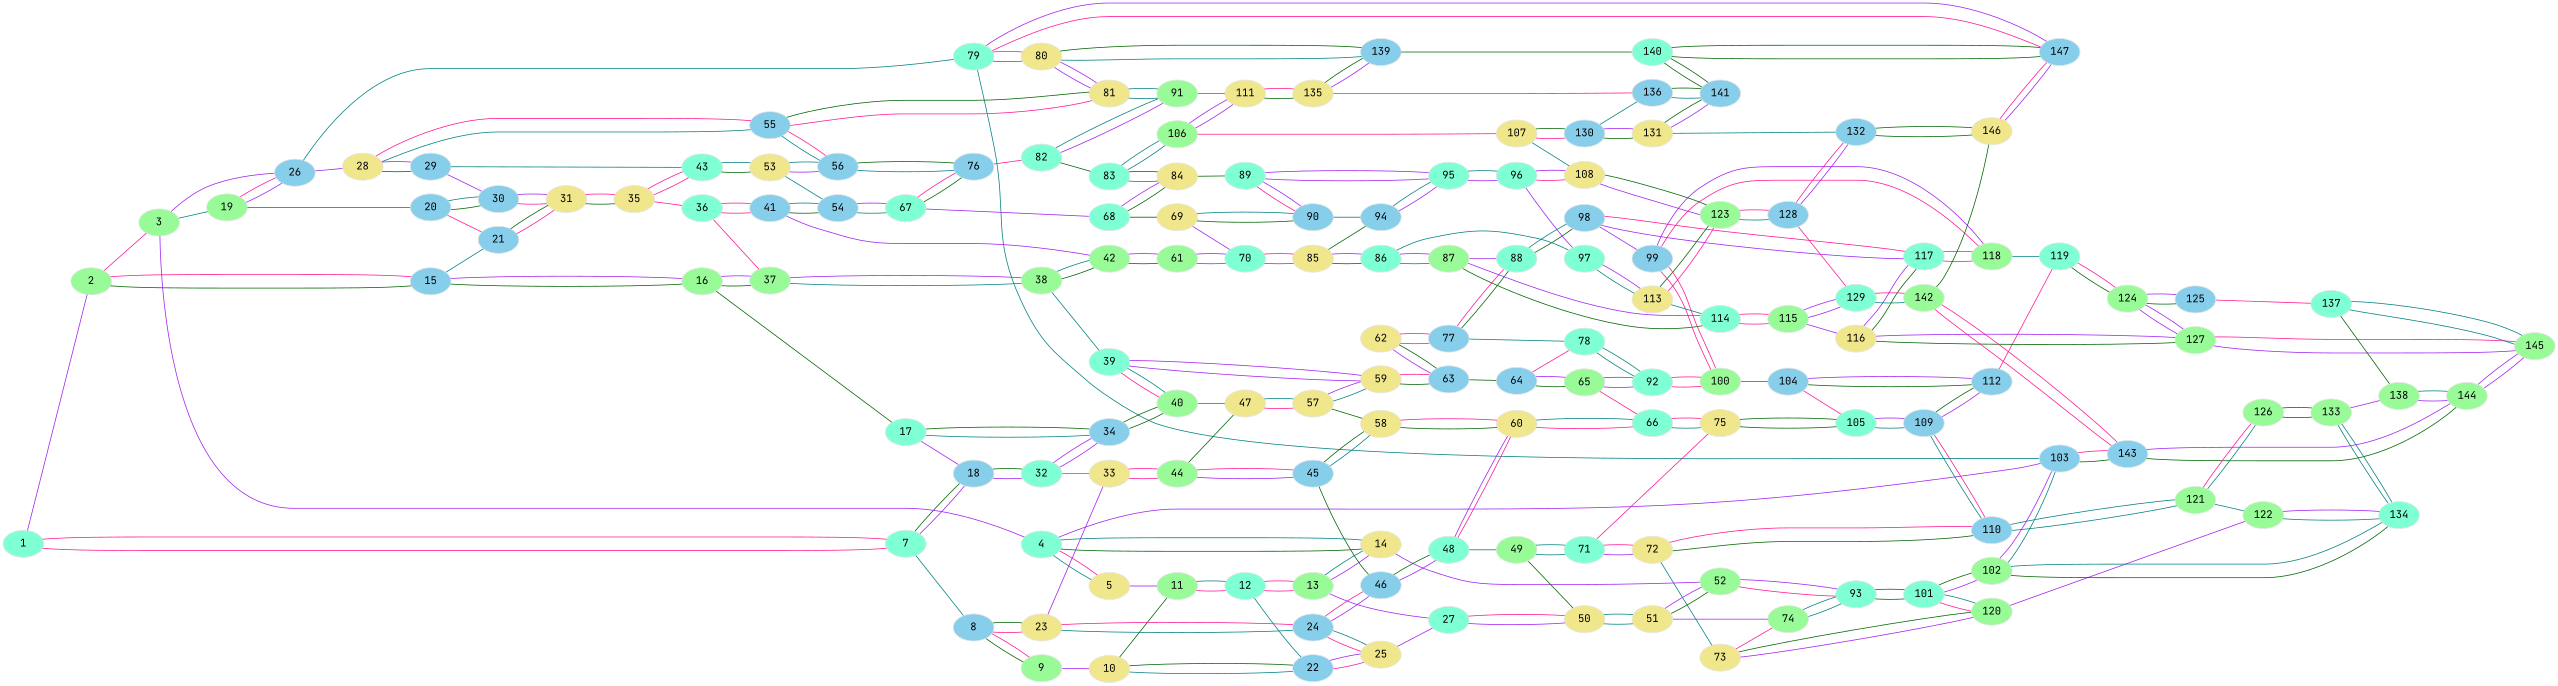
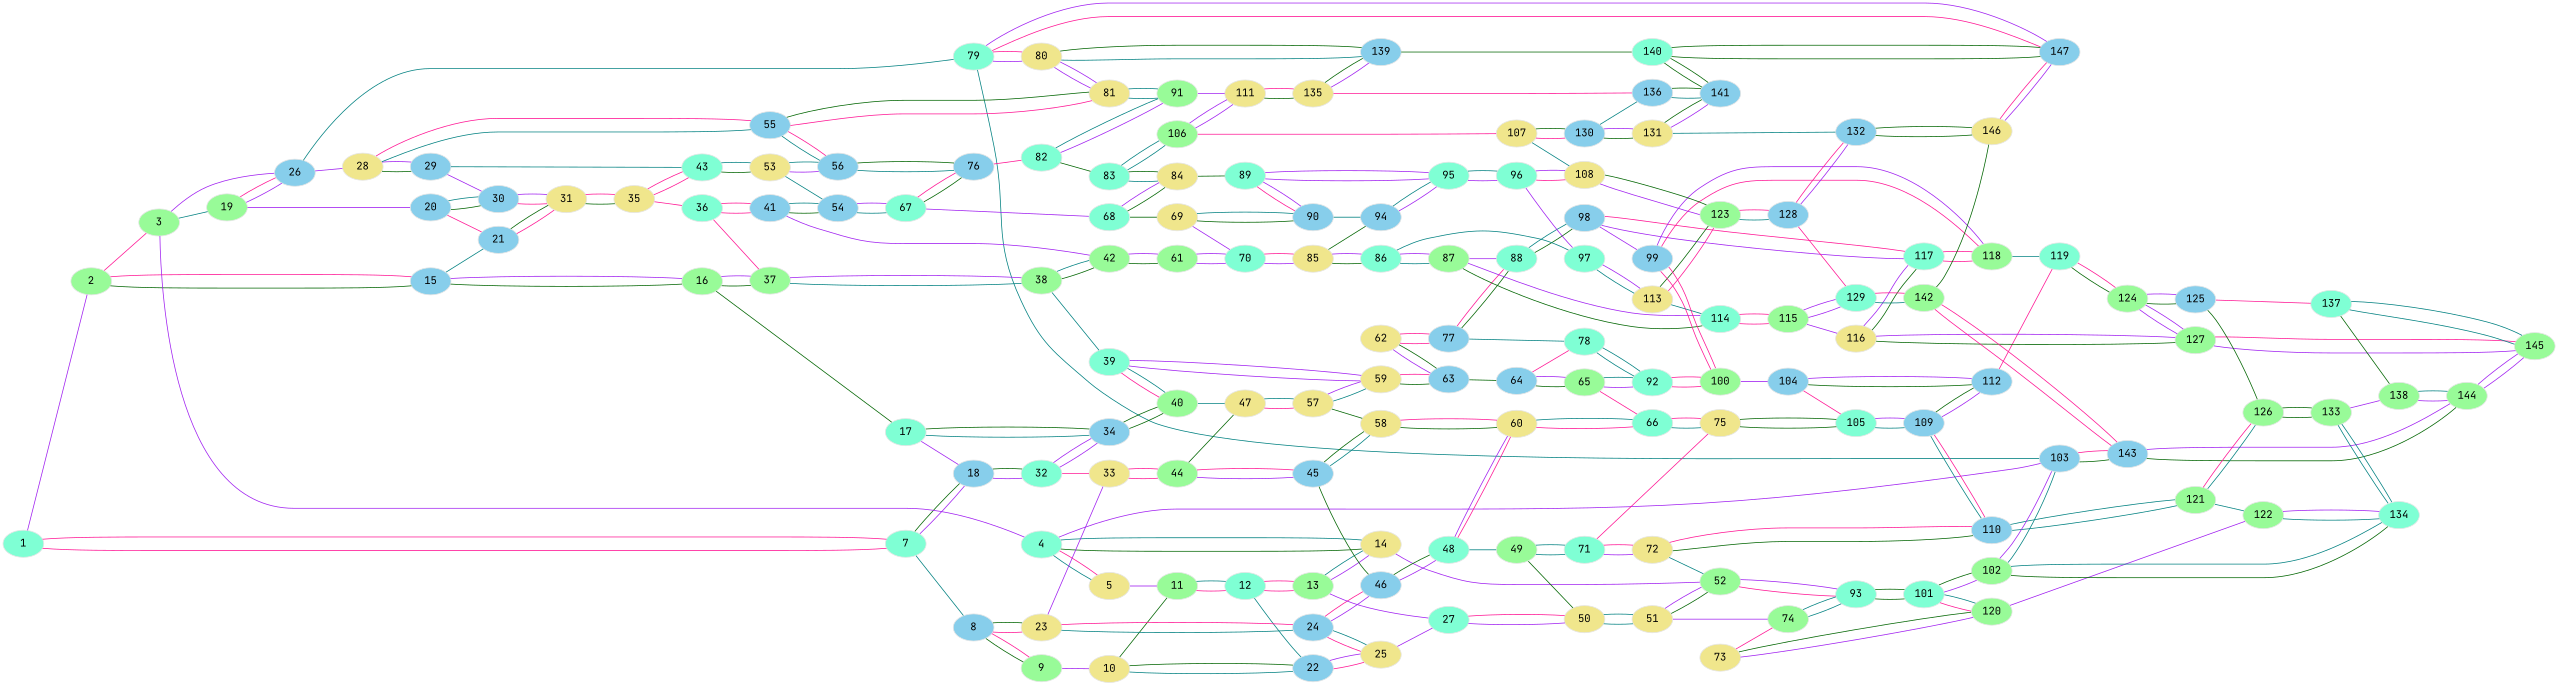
none -> (2237, 355)
(1690, 610) -> (1686, 566)
